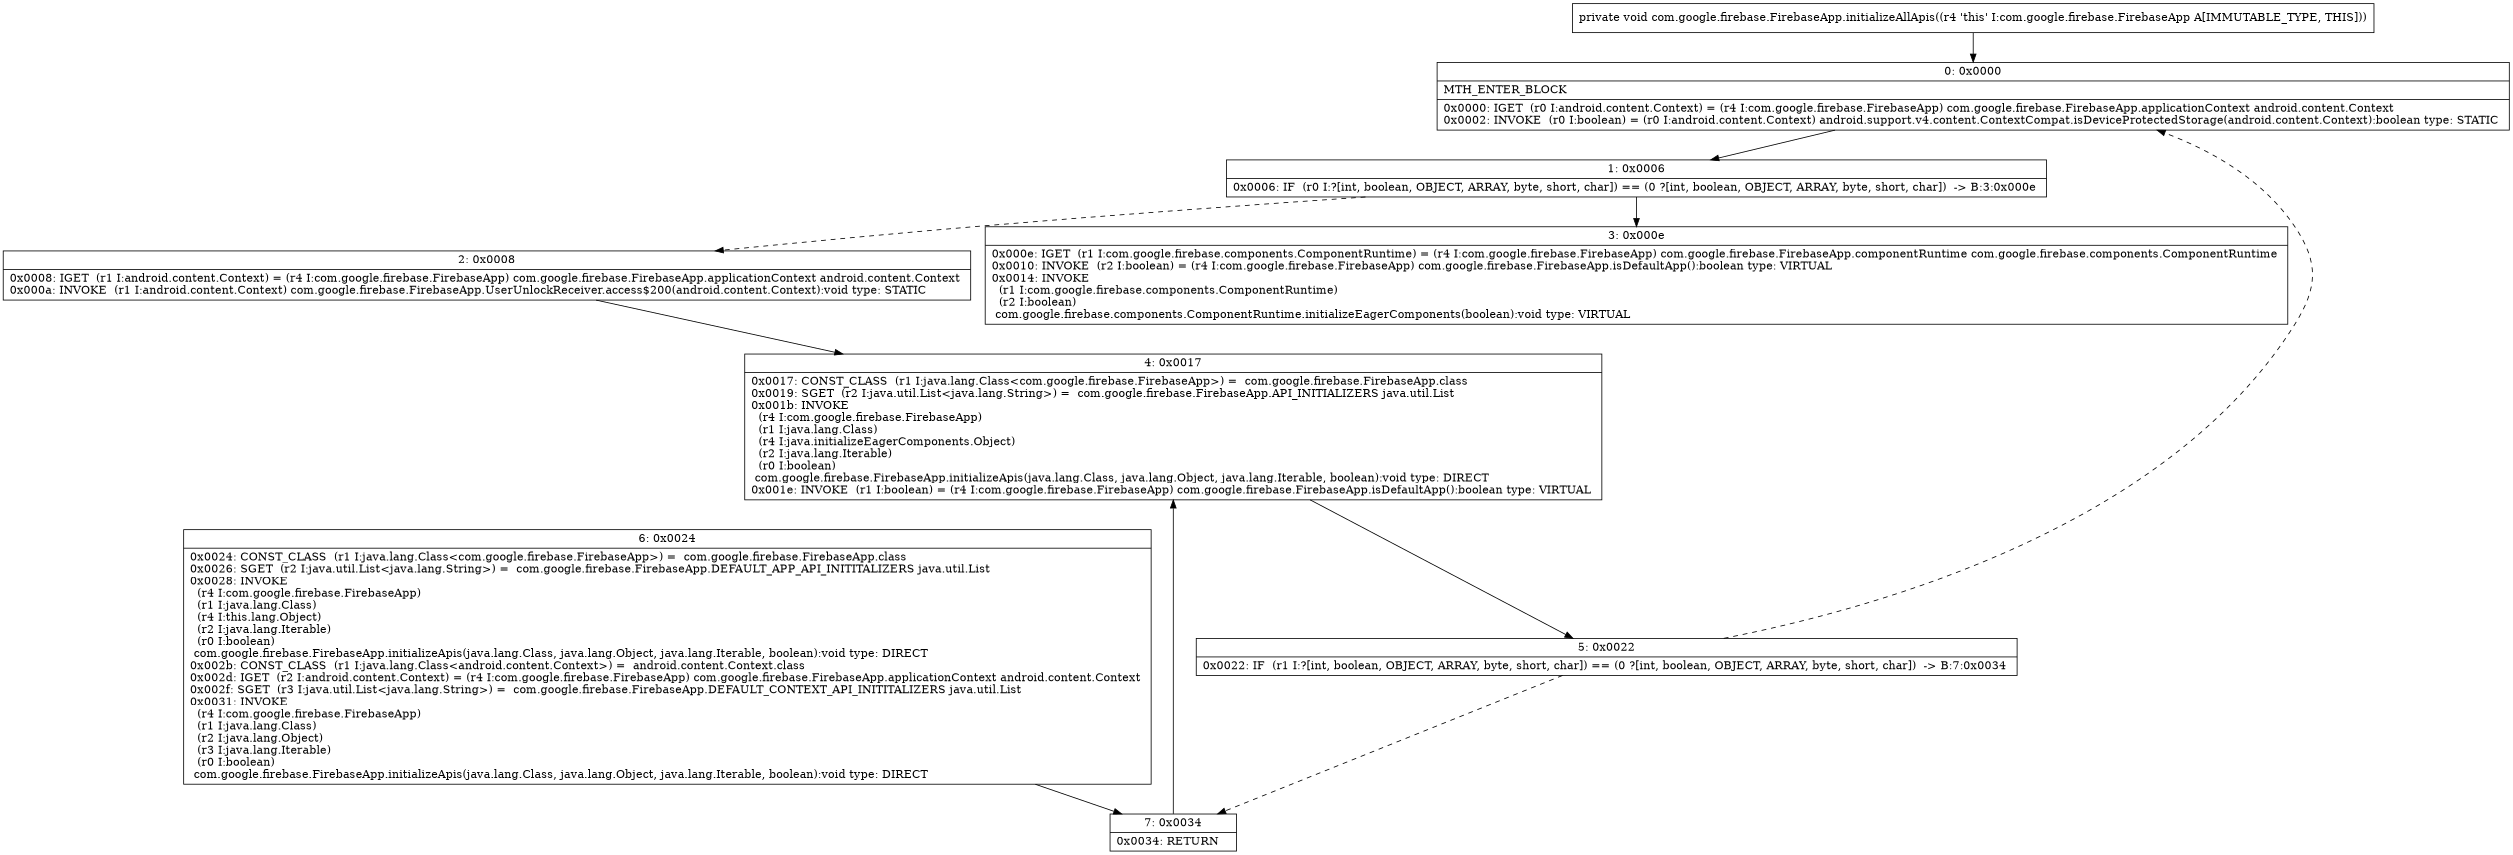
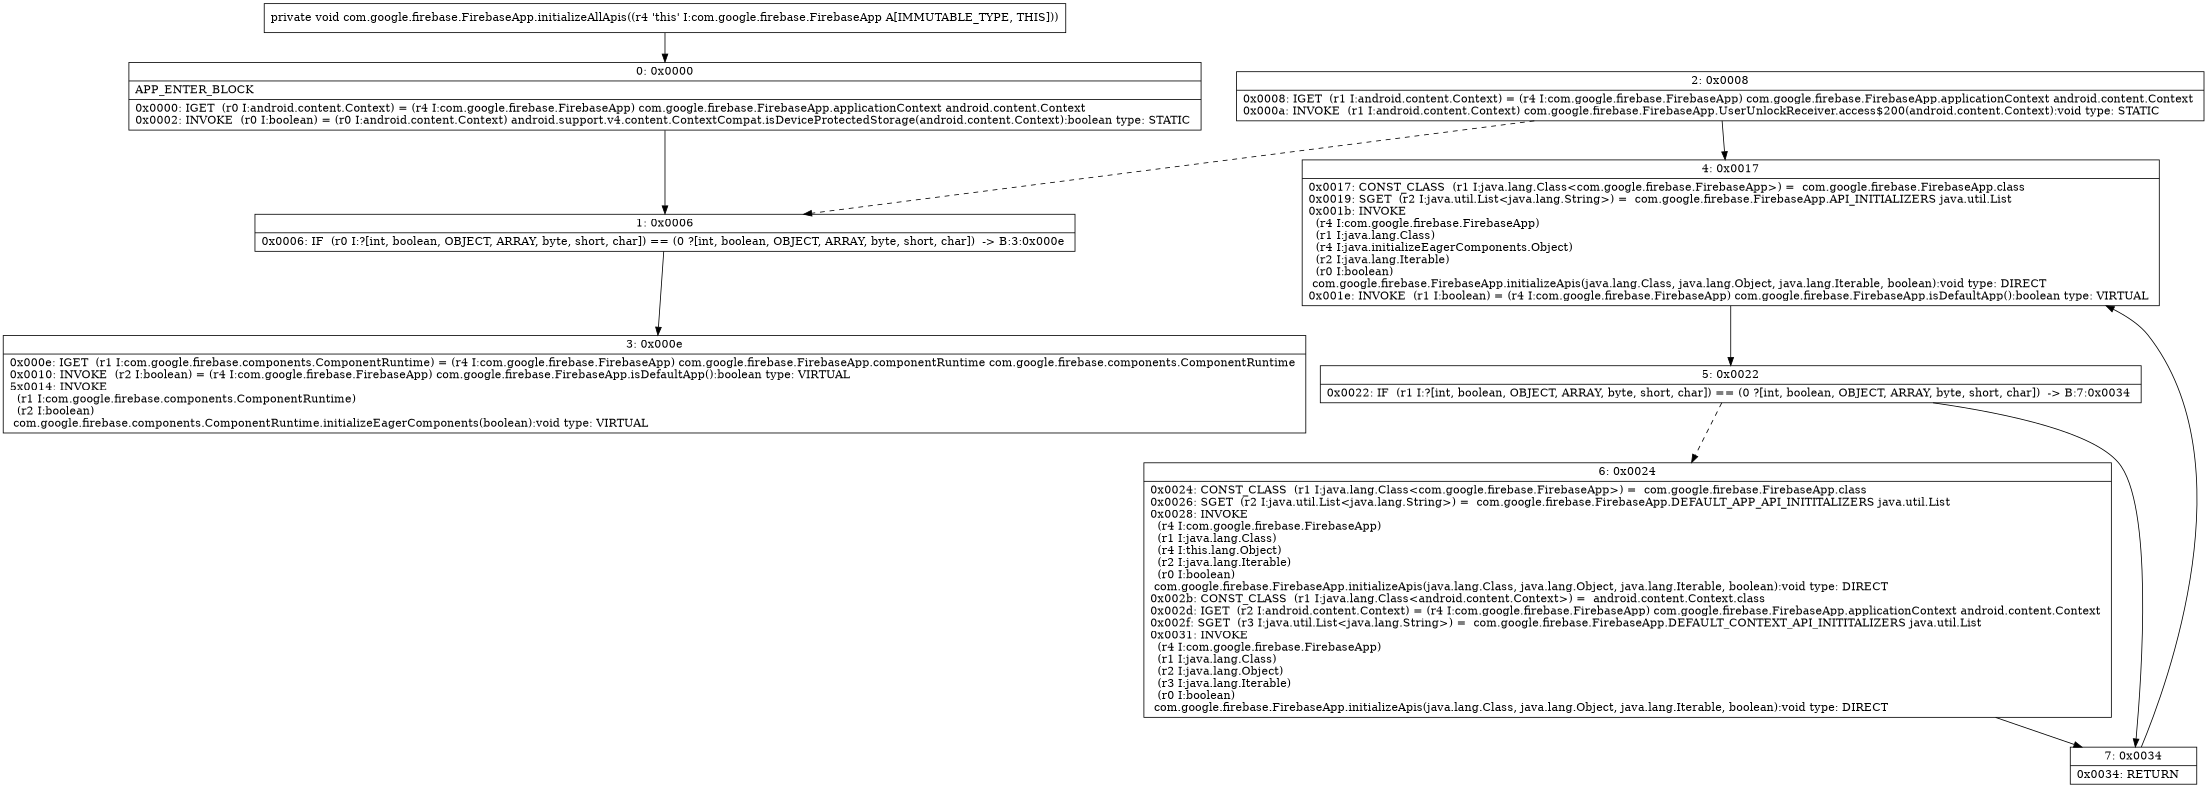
(1506, 90) -> (195, 90)
(1044, 221) -> (1173, 167)
(1044, 278) -> (62, 387)
(2156, 467) -> (1709, 429)
(1394, 743) -> (2134, 501)
